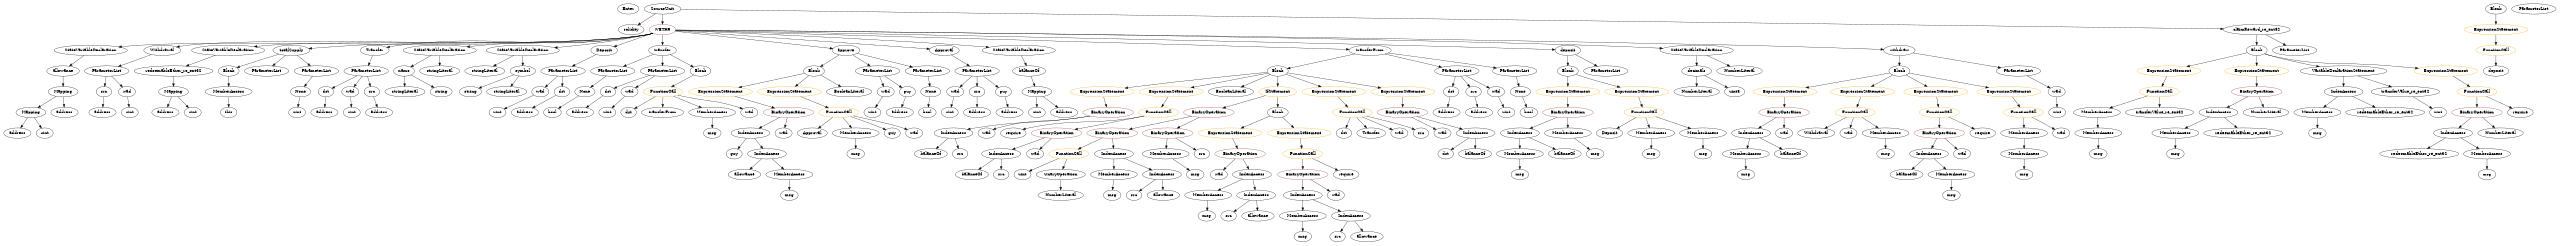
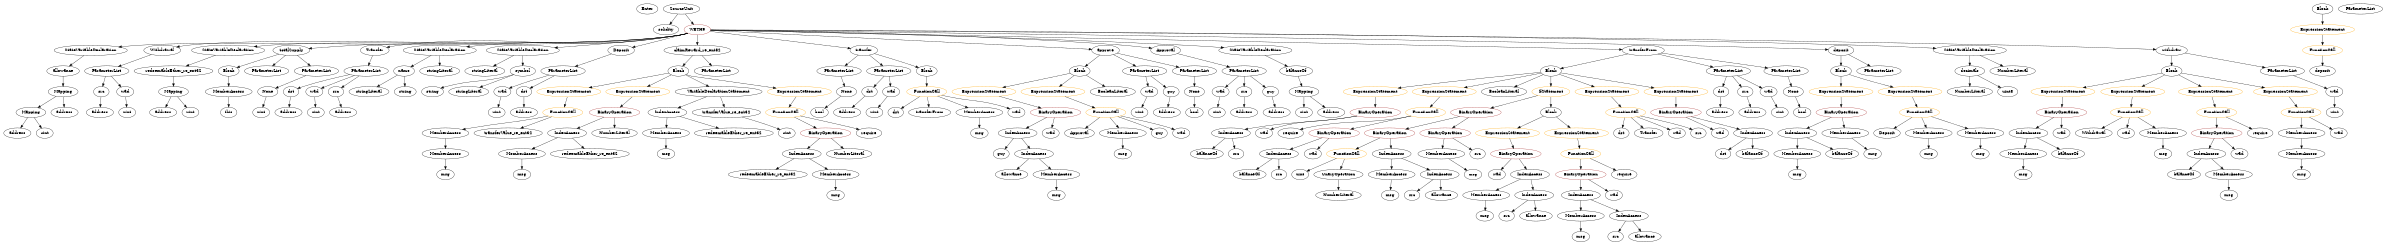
(1451, 19) -> (697, 39)
